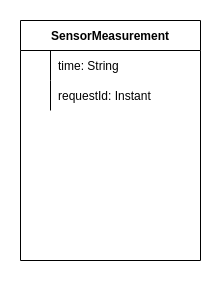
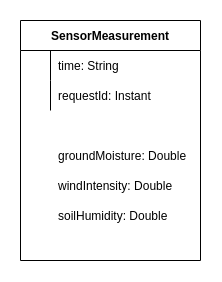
none -> (126, 156)
none -> (126, 186)
none -> (126, 216)
